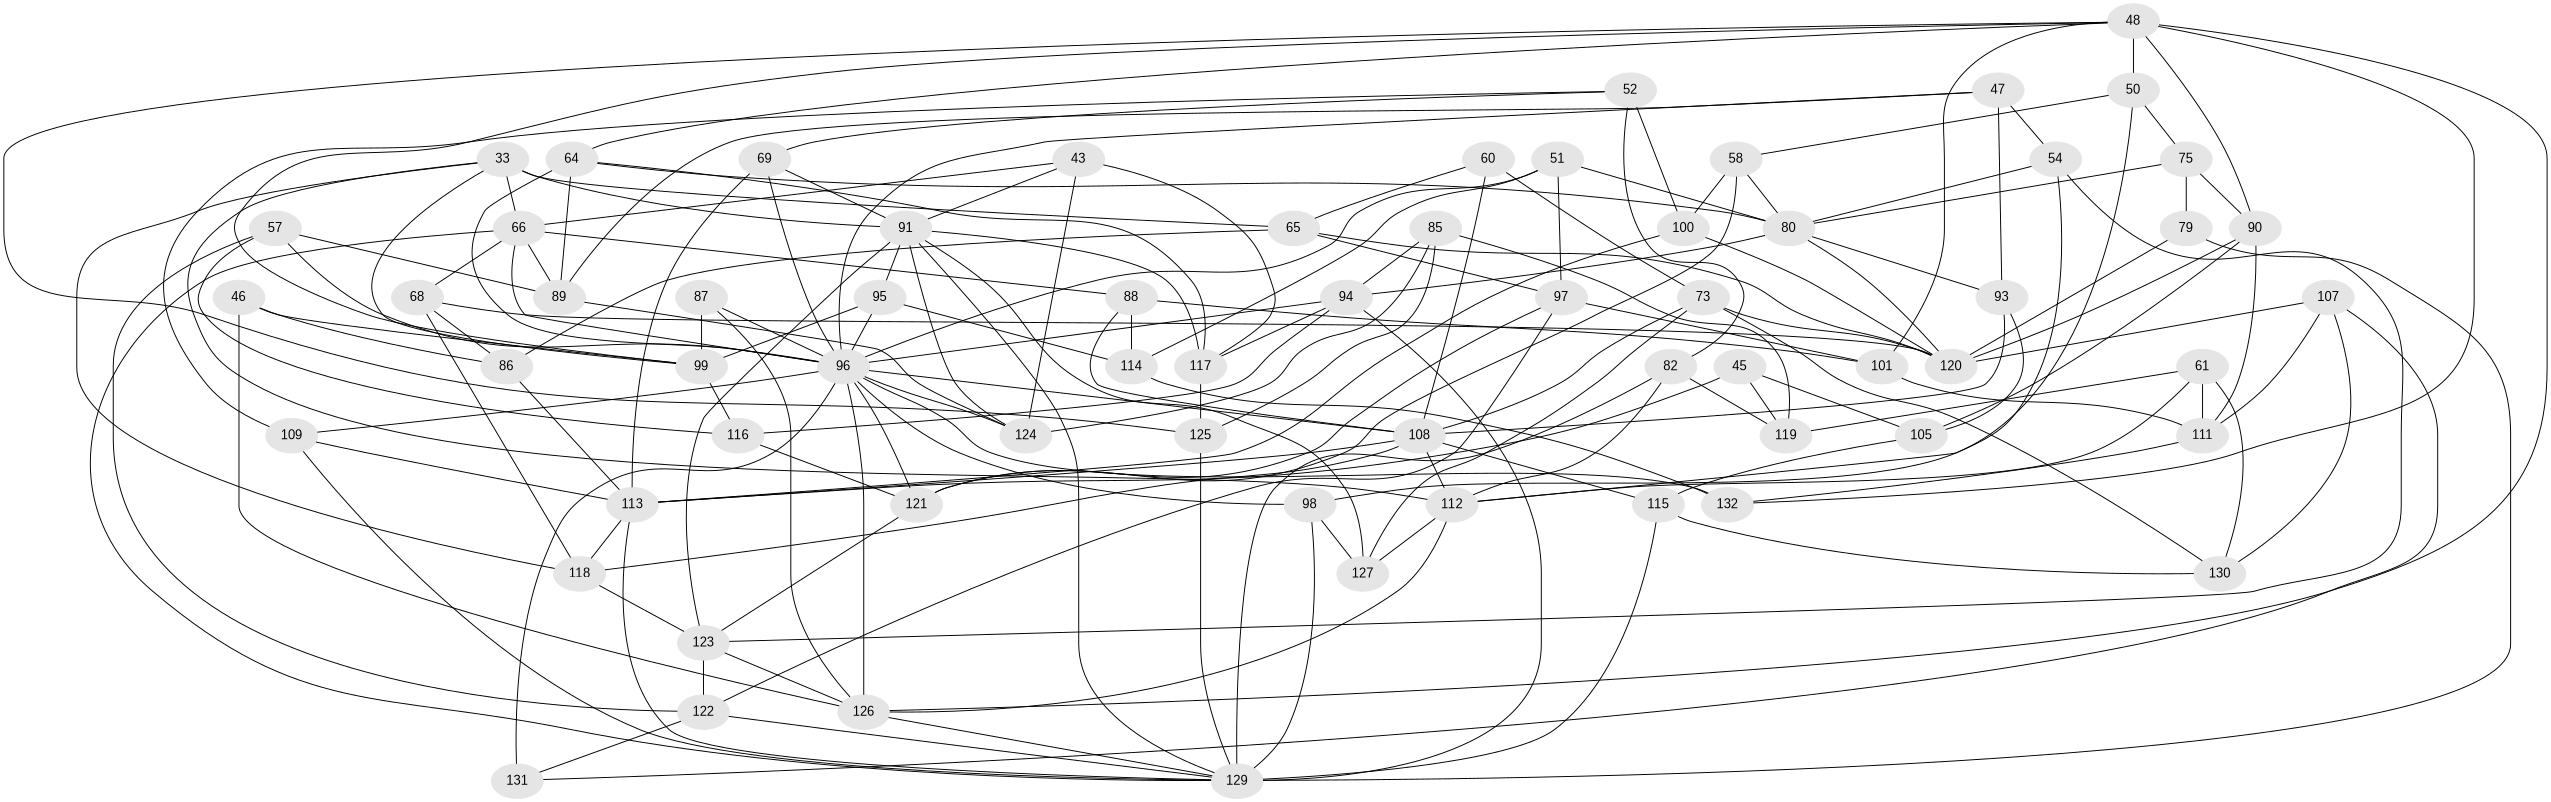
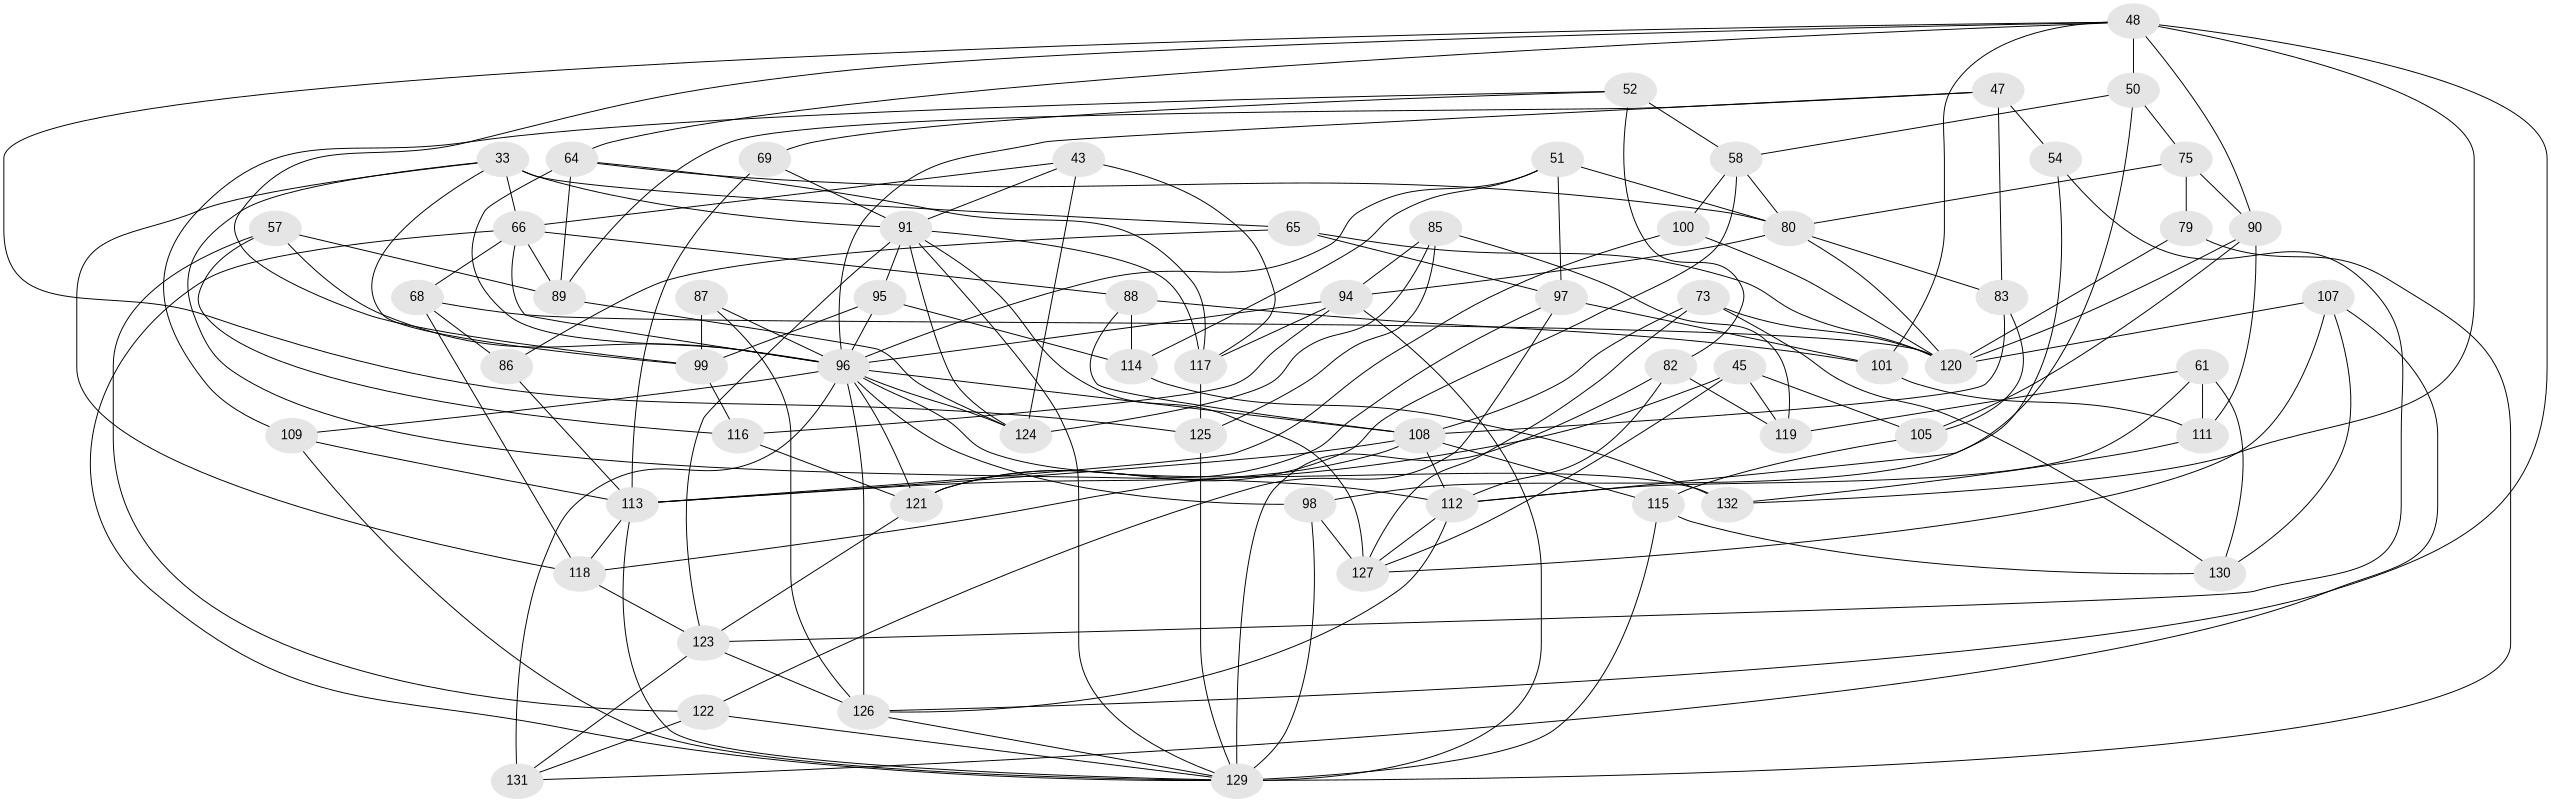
(1489, 159) -> none
(1657, 159) -> (1683, 125)
(1922, 194) -> none
(795, 266) -> none
(239, 298) -> none
(2002, 298) -> (2002, 298)
(2277, 375) -> (1901, 530)
none -> (1584, 468)
(703, 681) -> (622, 704)
